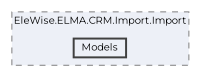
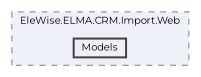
(100, 21) -> (100, 21)
